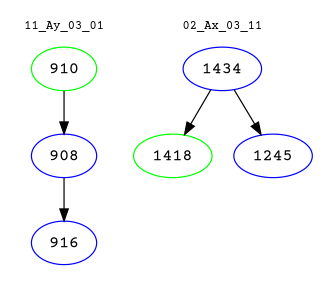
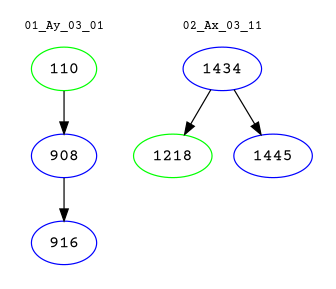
(65, 26) -> (65, 26)
(64, 69) -> (64, 69)
(173, 156) -> (173, 156)
(273, 156) -> (273, 156)
